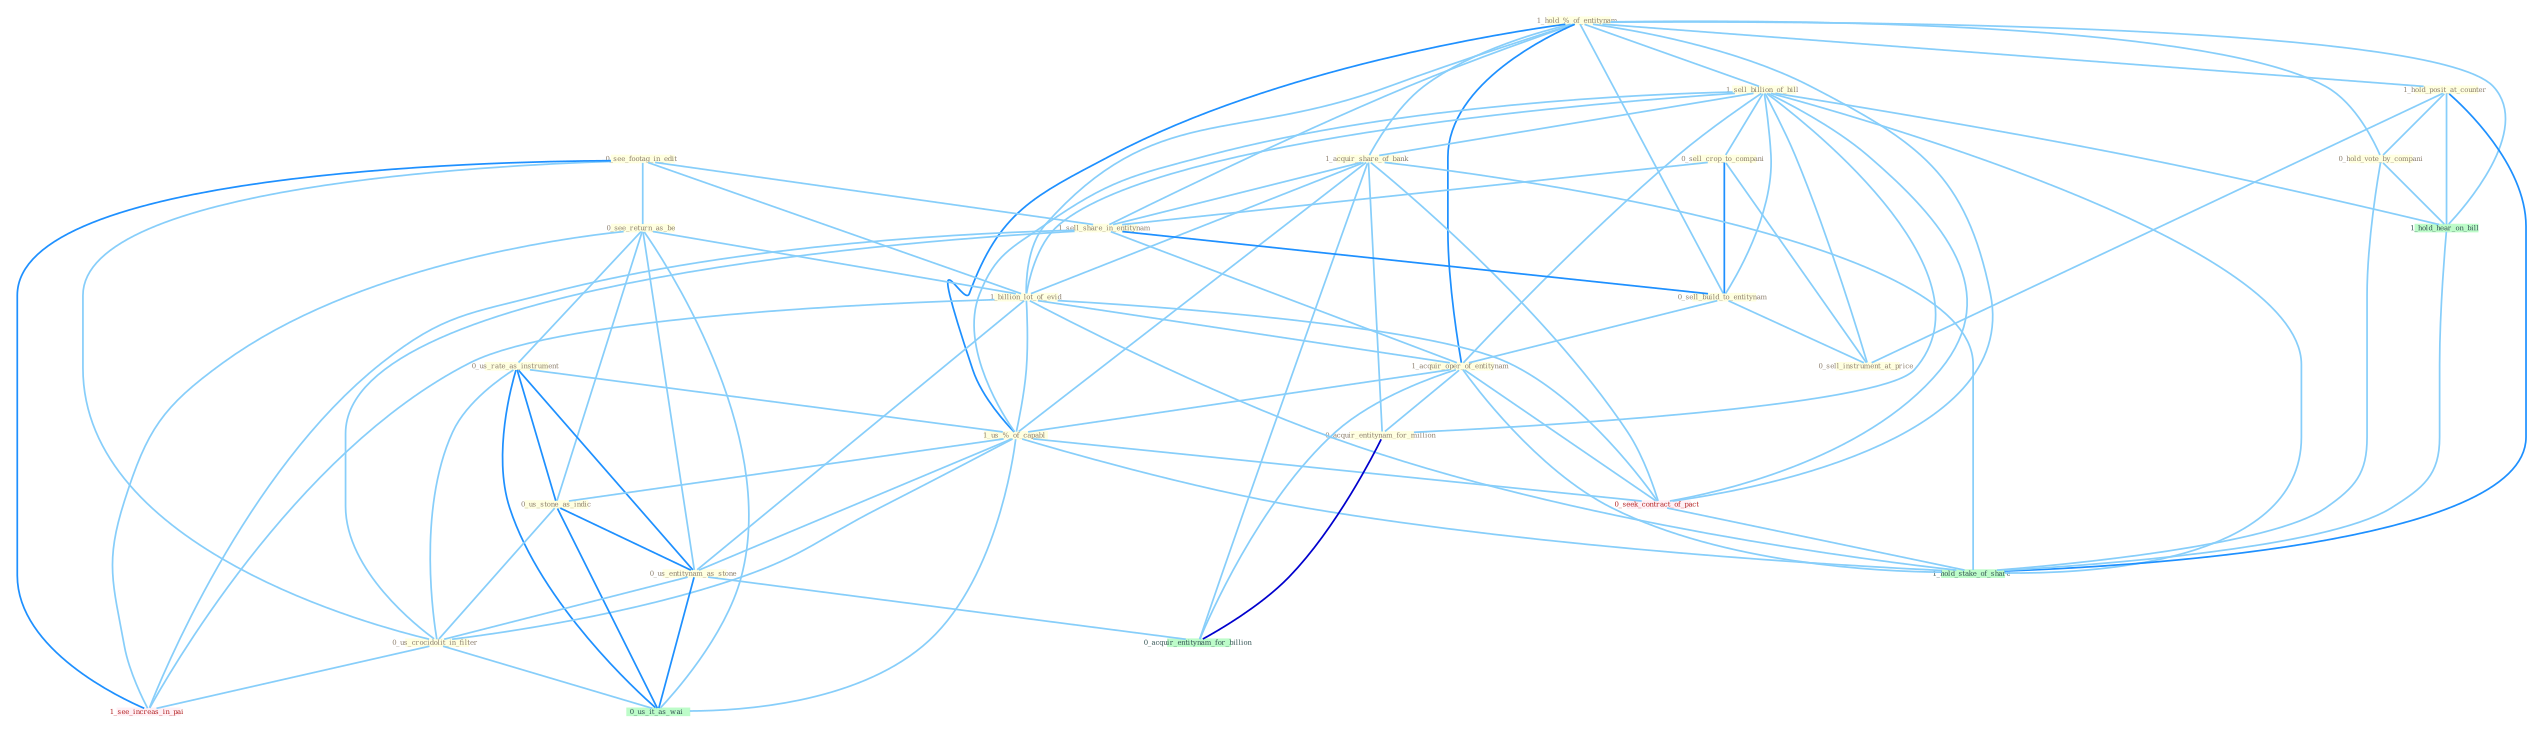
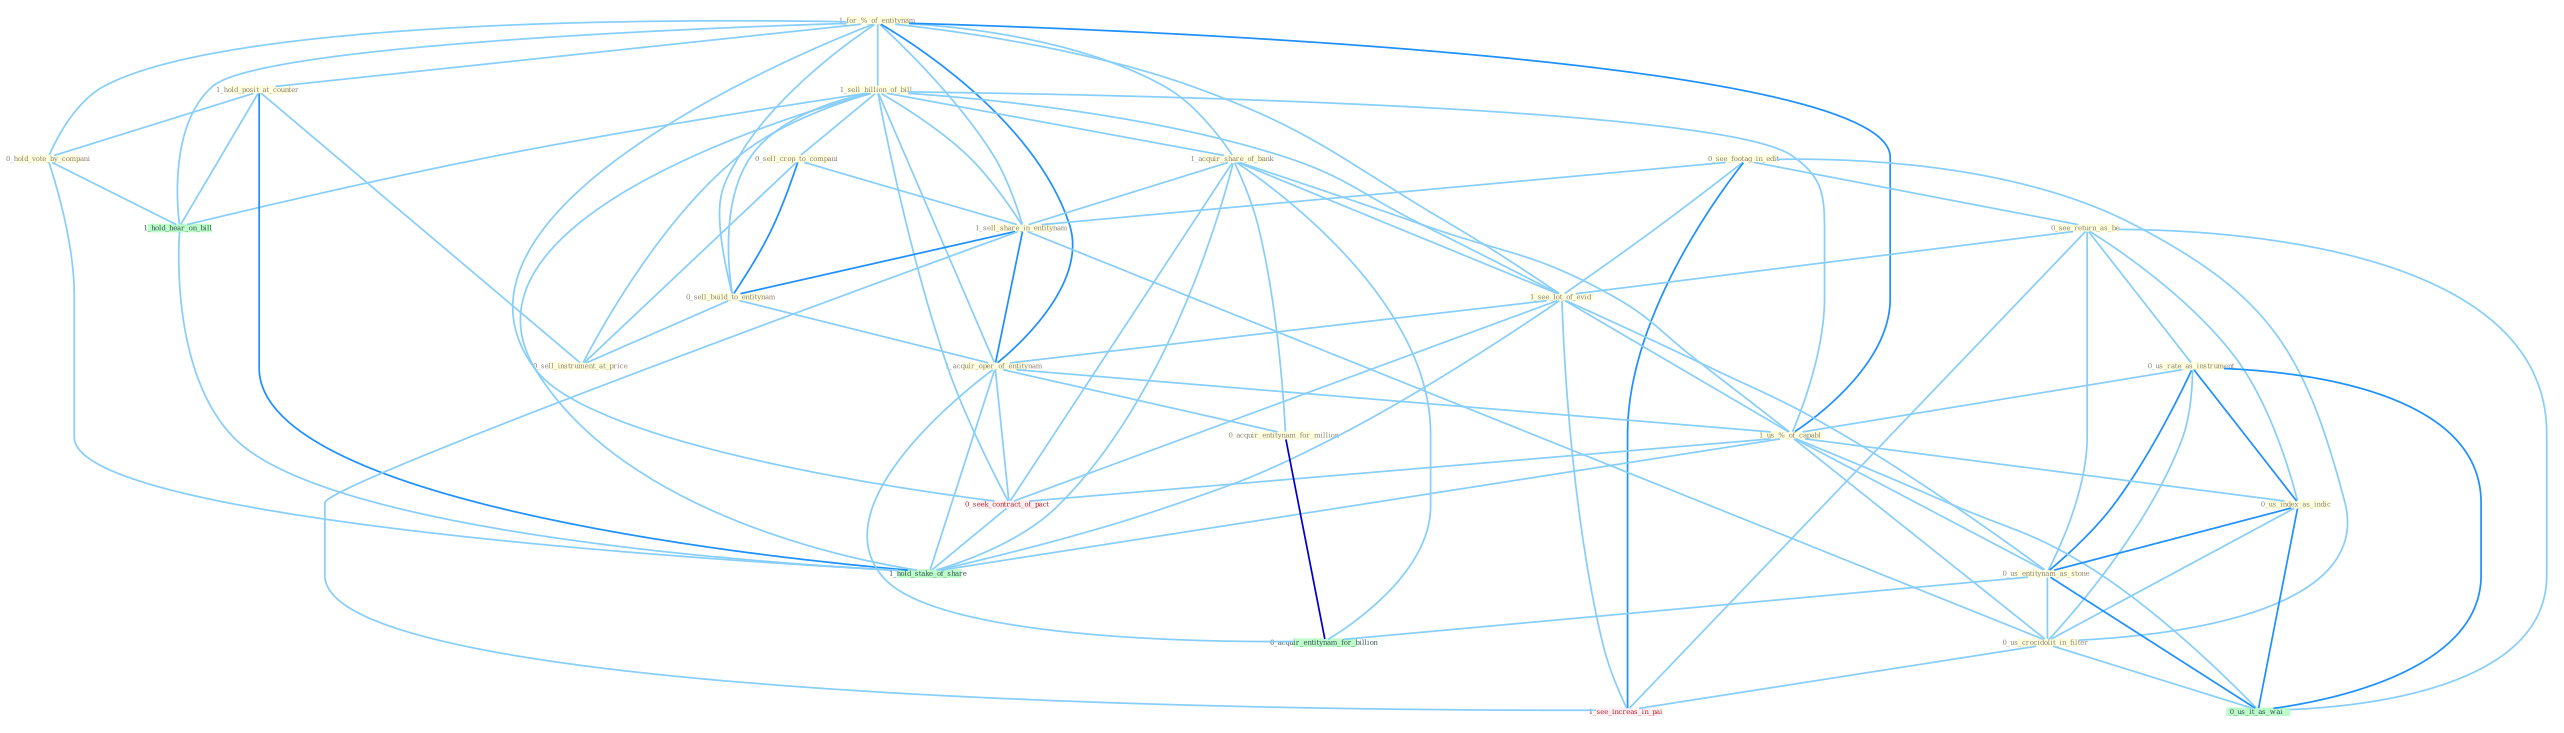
(1579, 21) -> (878, 21)
(1026, 297) -> (1562, 297)
(1284, 297) -> (1009, 297)
(1838, 395) -> (961, 149)
(556, 505) -> (2298, 505)
